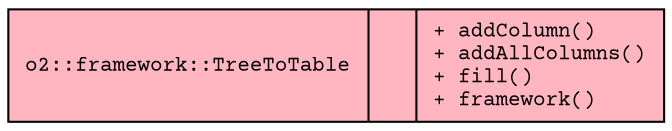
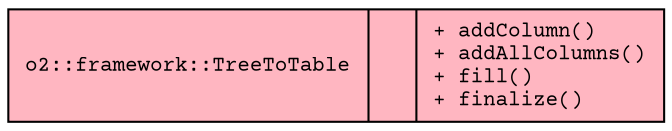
(515, 99) -> (509, 99)
